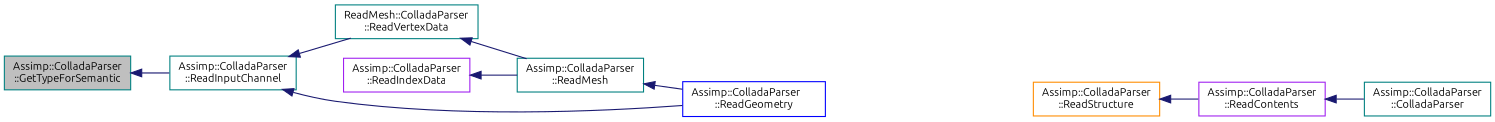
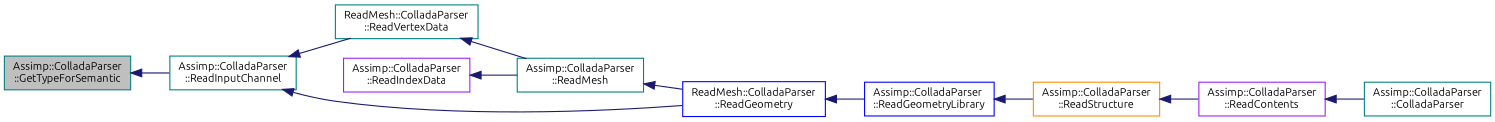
(754, 99) -> (754, 99)
none -> (929, 99)
